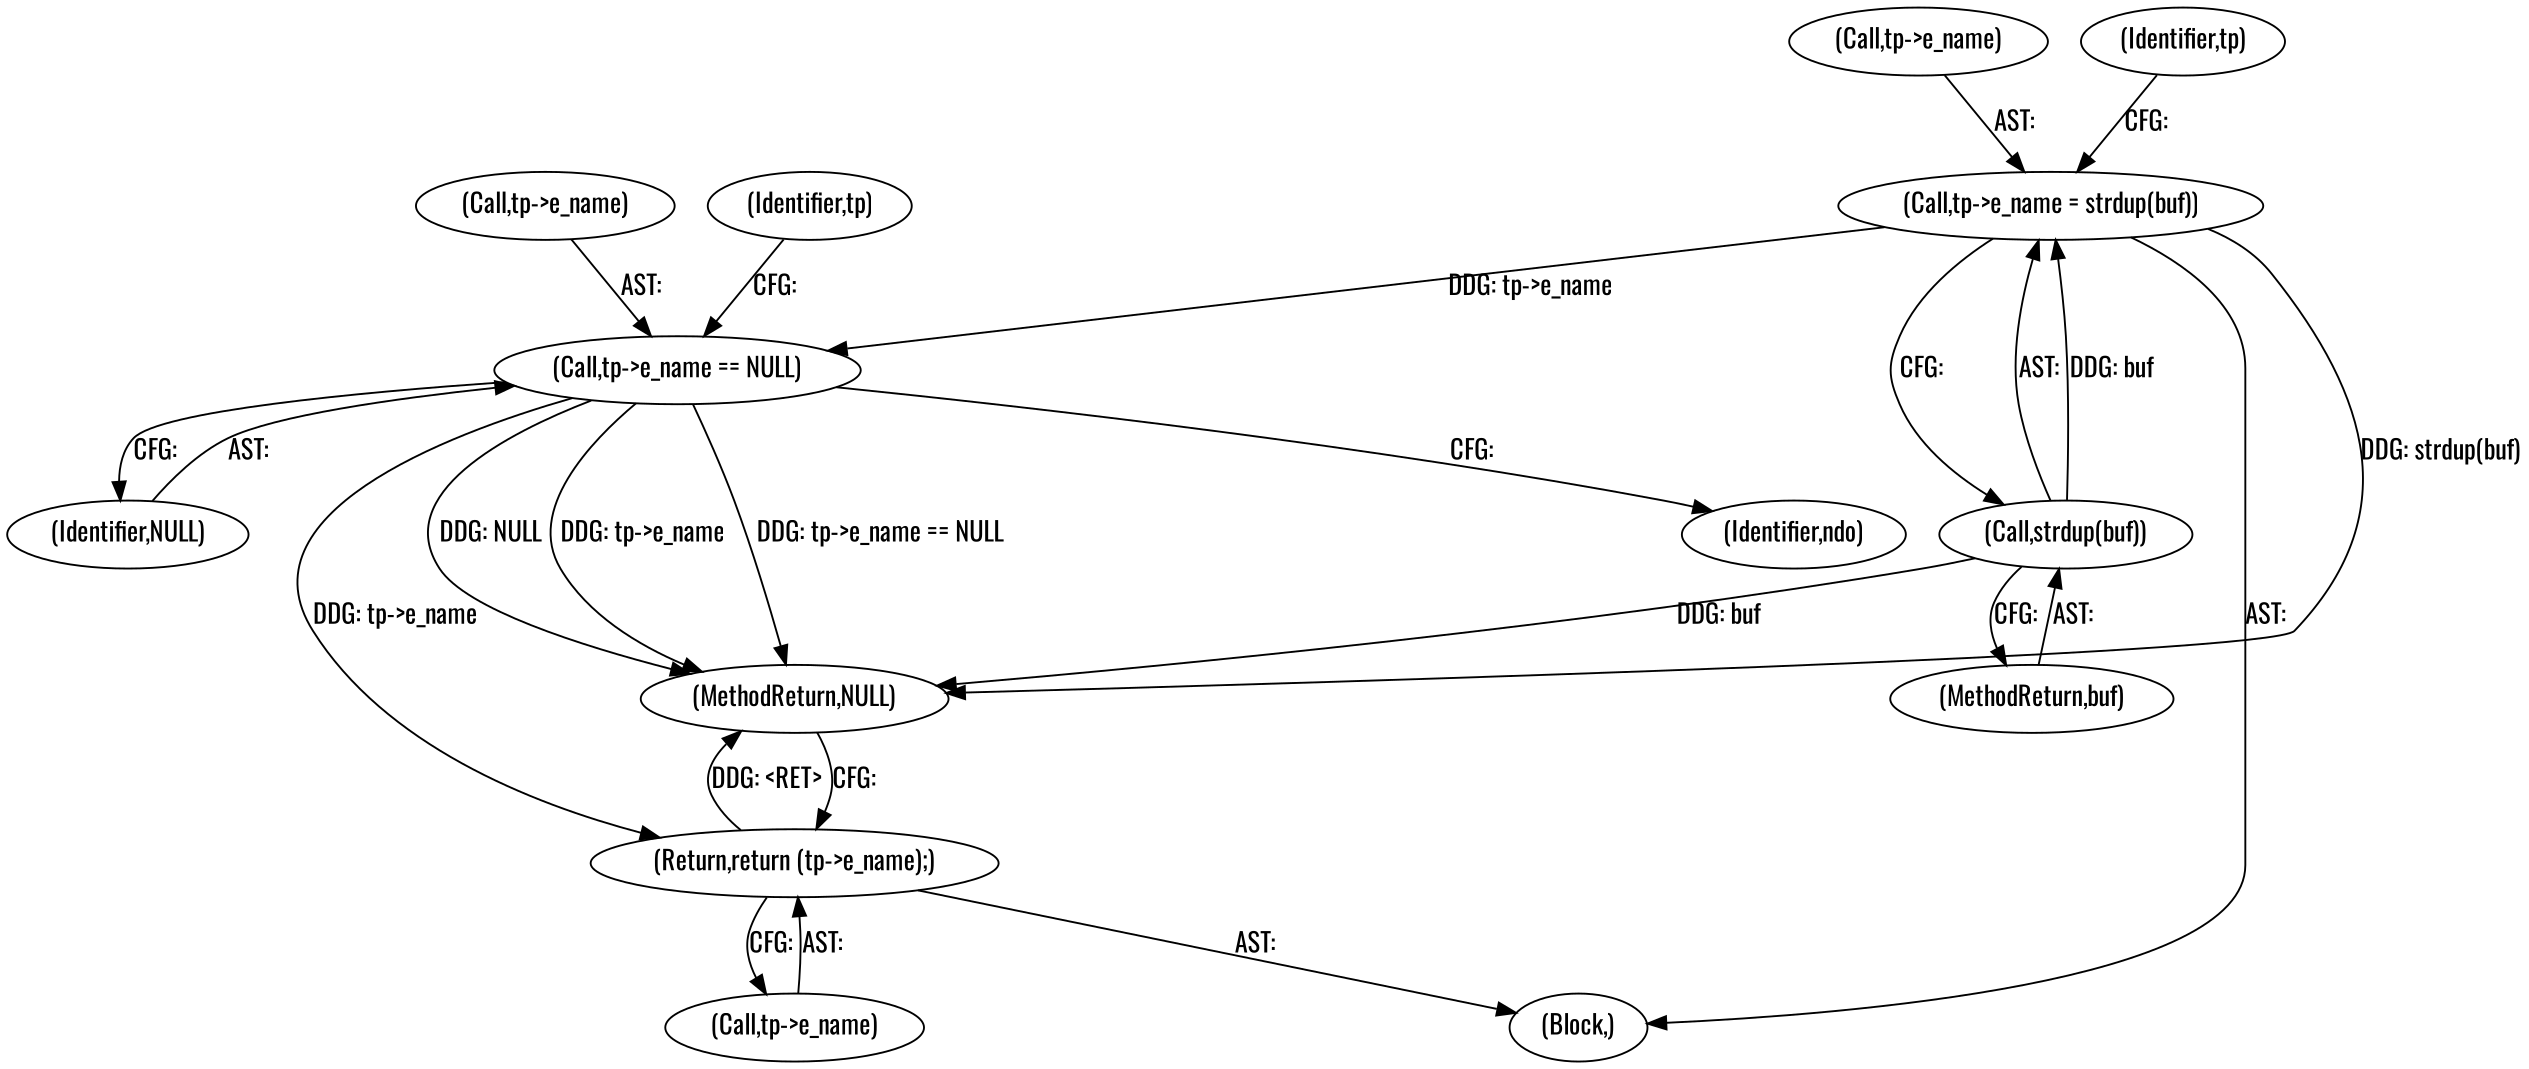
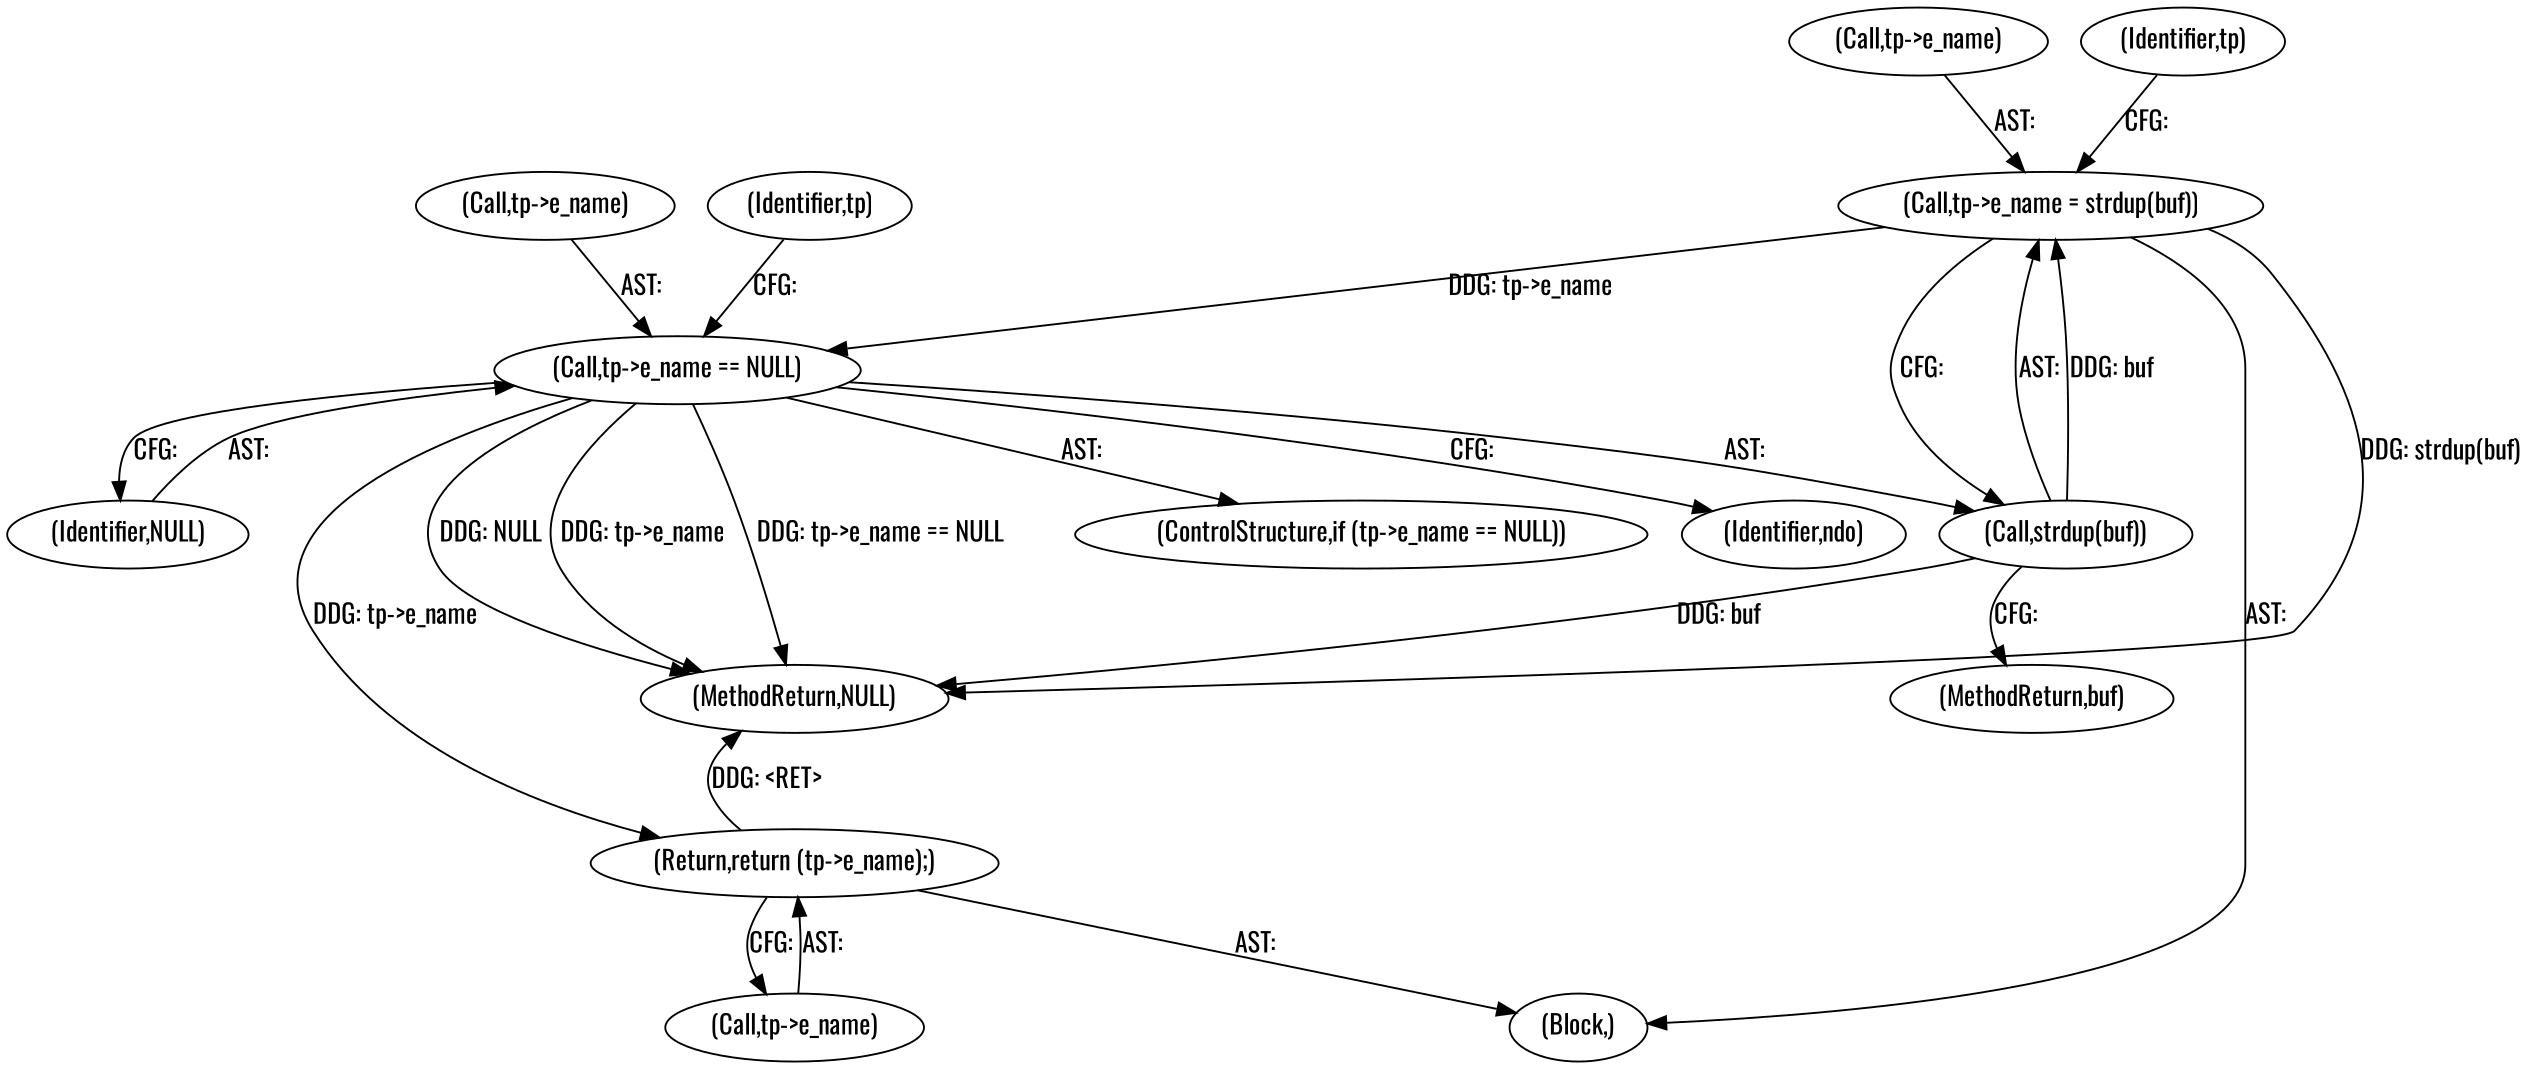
none -> (1361, 535)
(2047, 626) -> (1404, 427)
(831, 771) -> none
